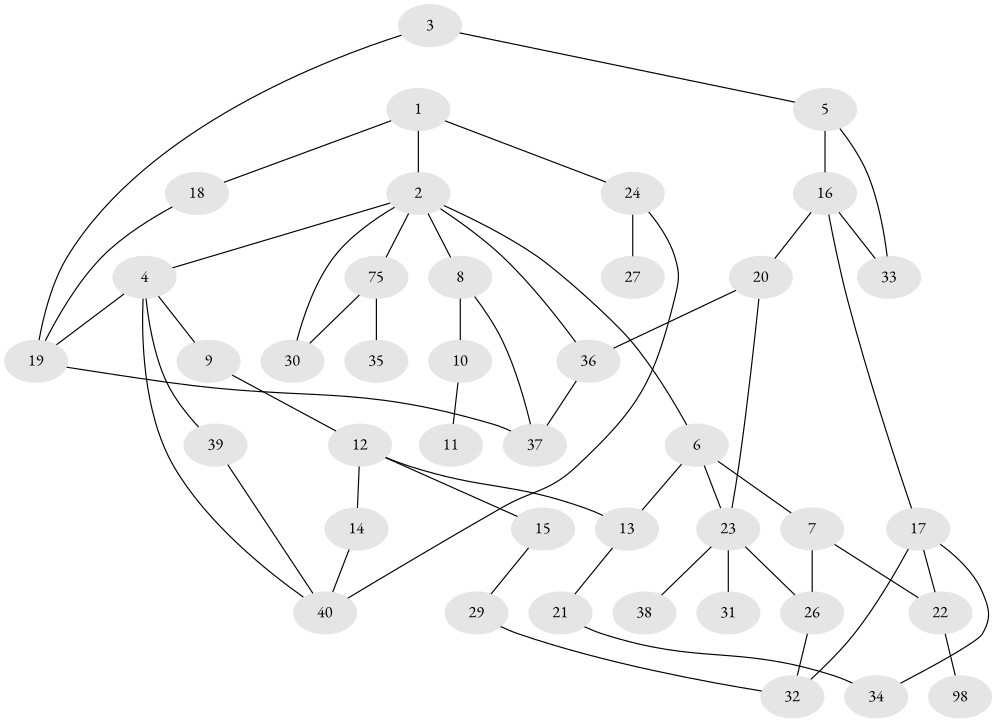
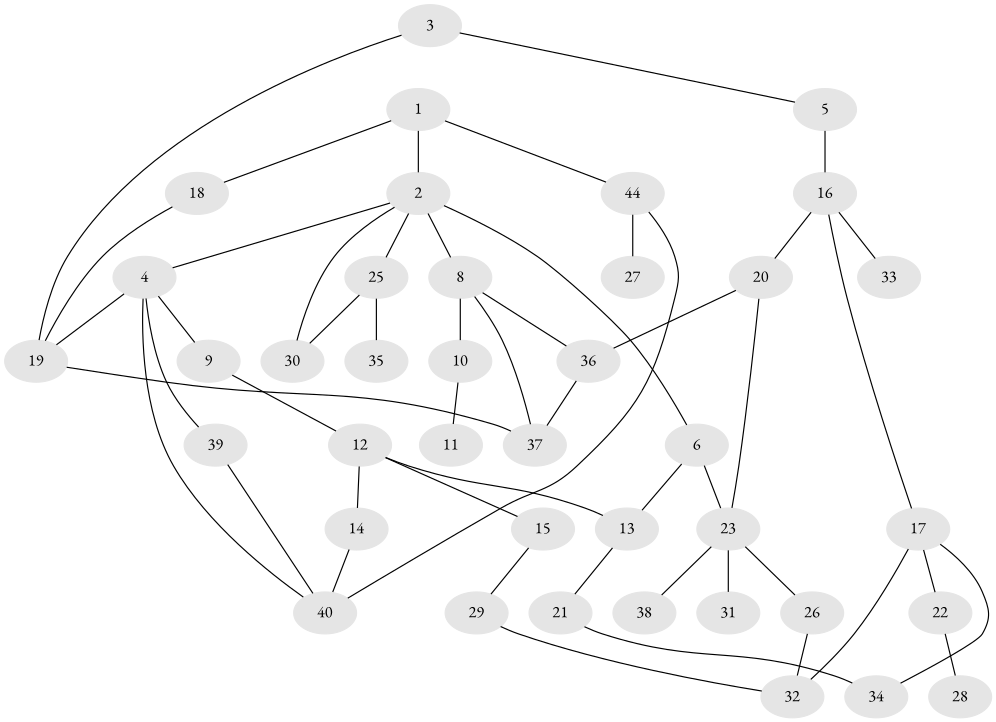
(873, 189) -> none
(633, 193) -> (633, 193)
(515, 269) -> (525, 319)
(376, 277) -> (376, 277)
(812, 529) -> none
(960, 697) -> (960, 697)
